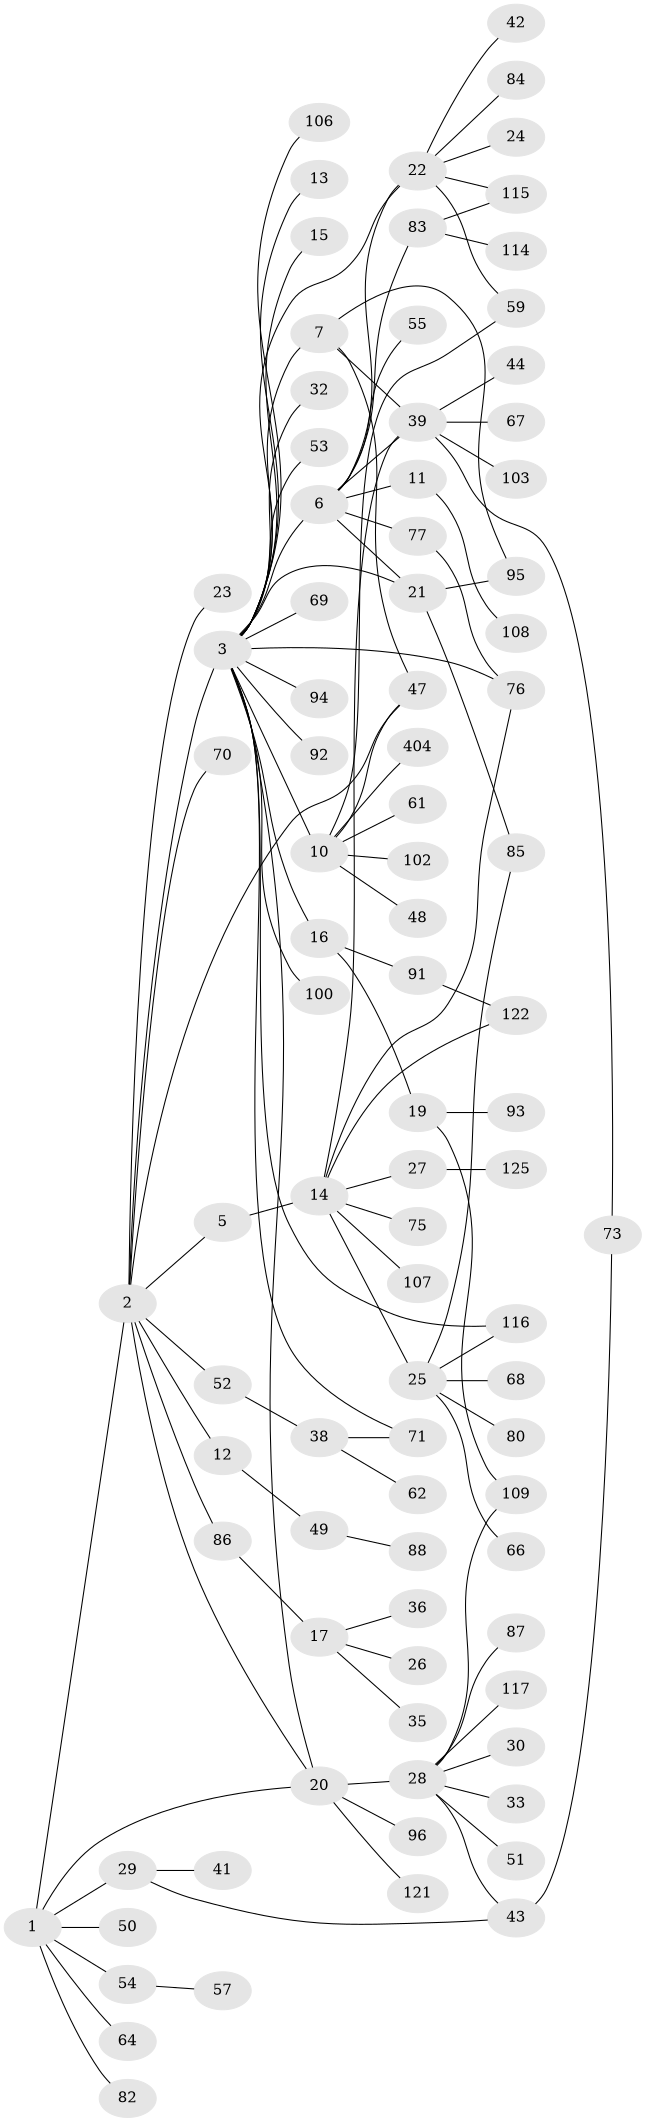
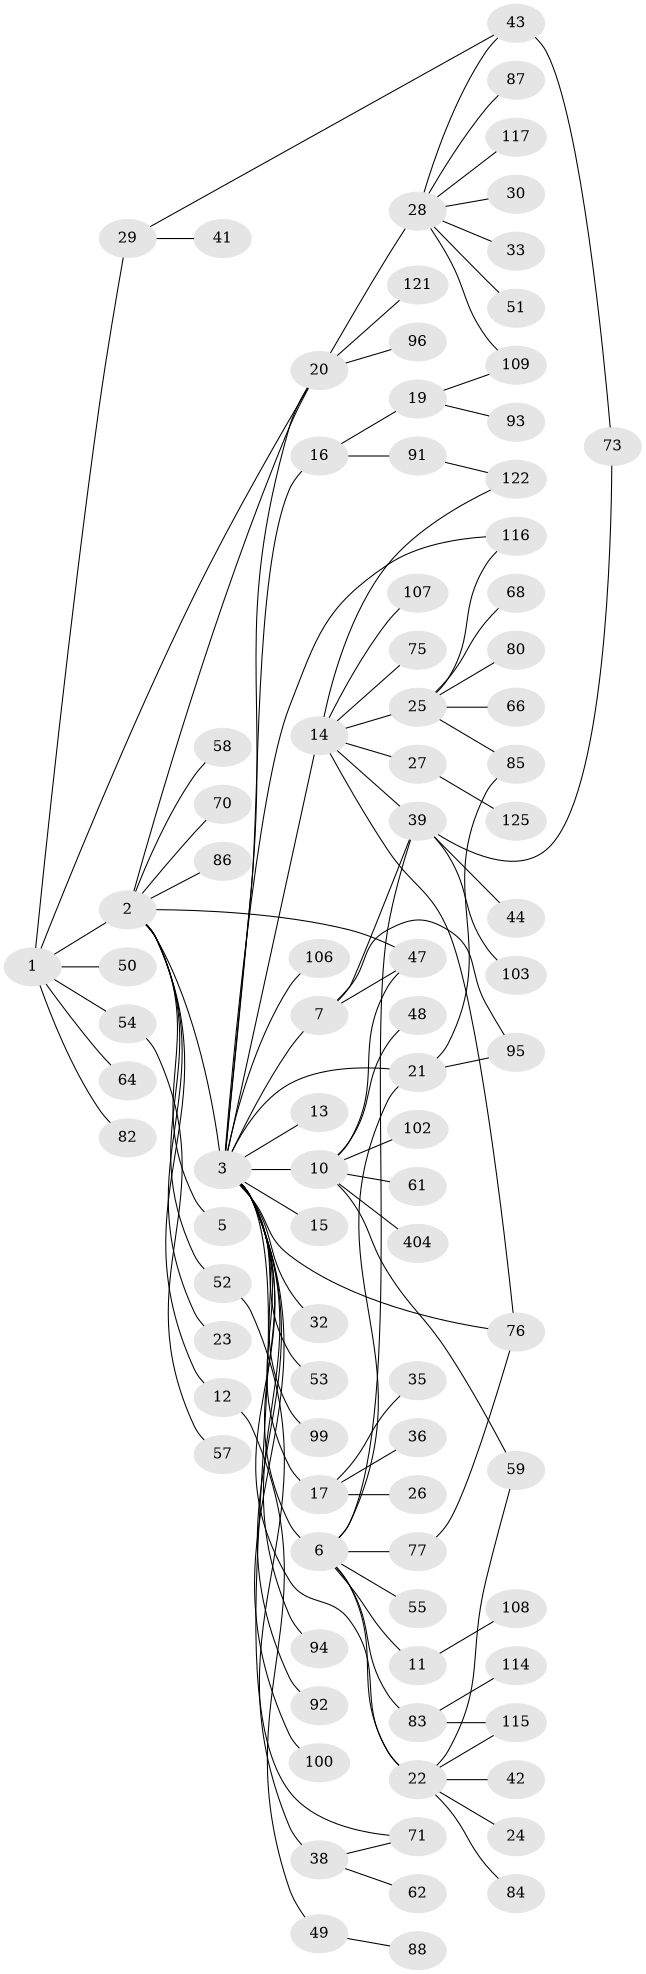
(516, 422) -> none
(319, 602) -> (319, 1438)
none -> (223, 747)
(270, 1209) -> (271, 953)
(271, 1589) -> (270, 1333)
